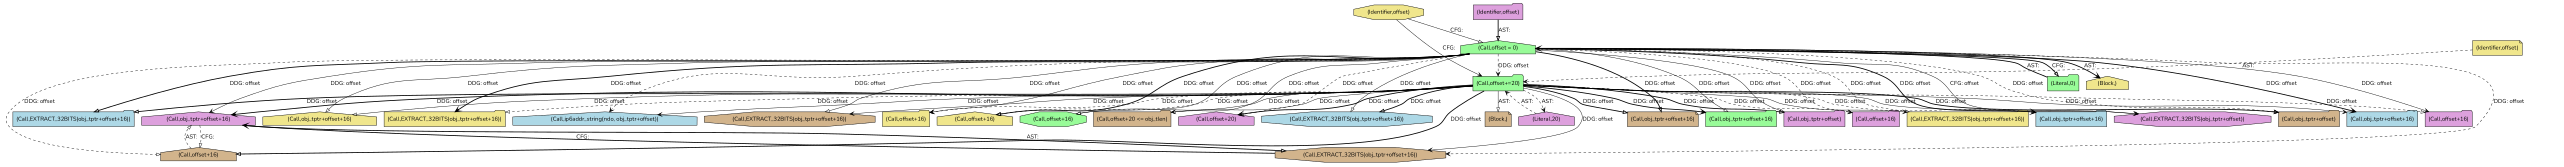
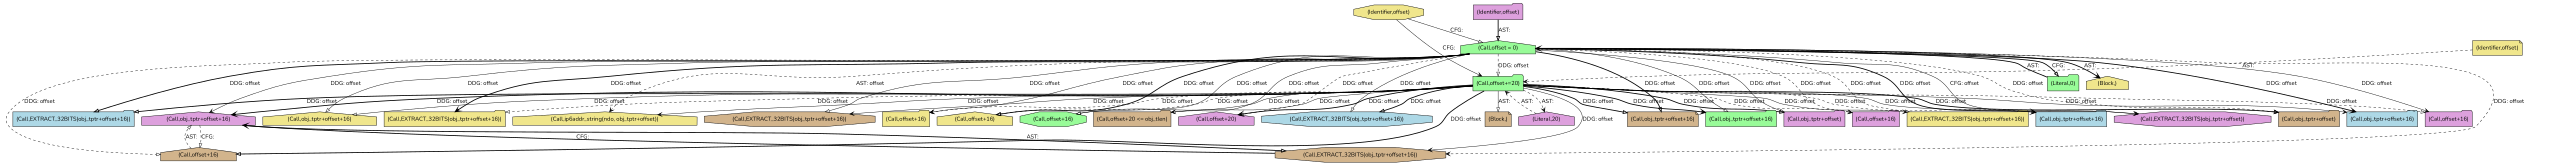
(1498, 63) -> (1498, 63)
(870, 84) -> (870, 84)
(605, 119) -> (605, 119)
